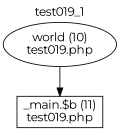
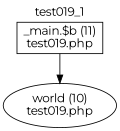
(60, 77) -> (60, 64)
